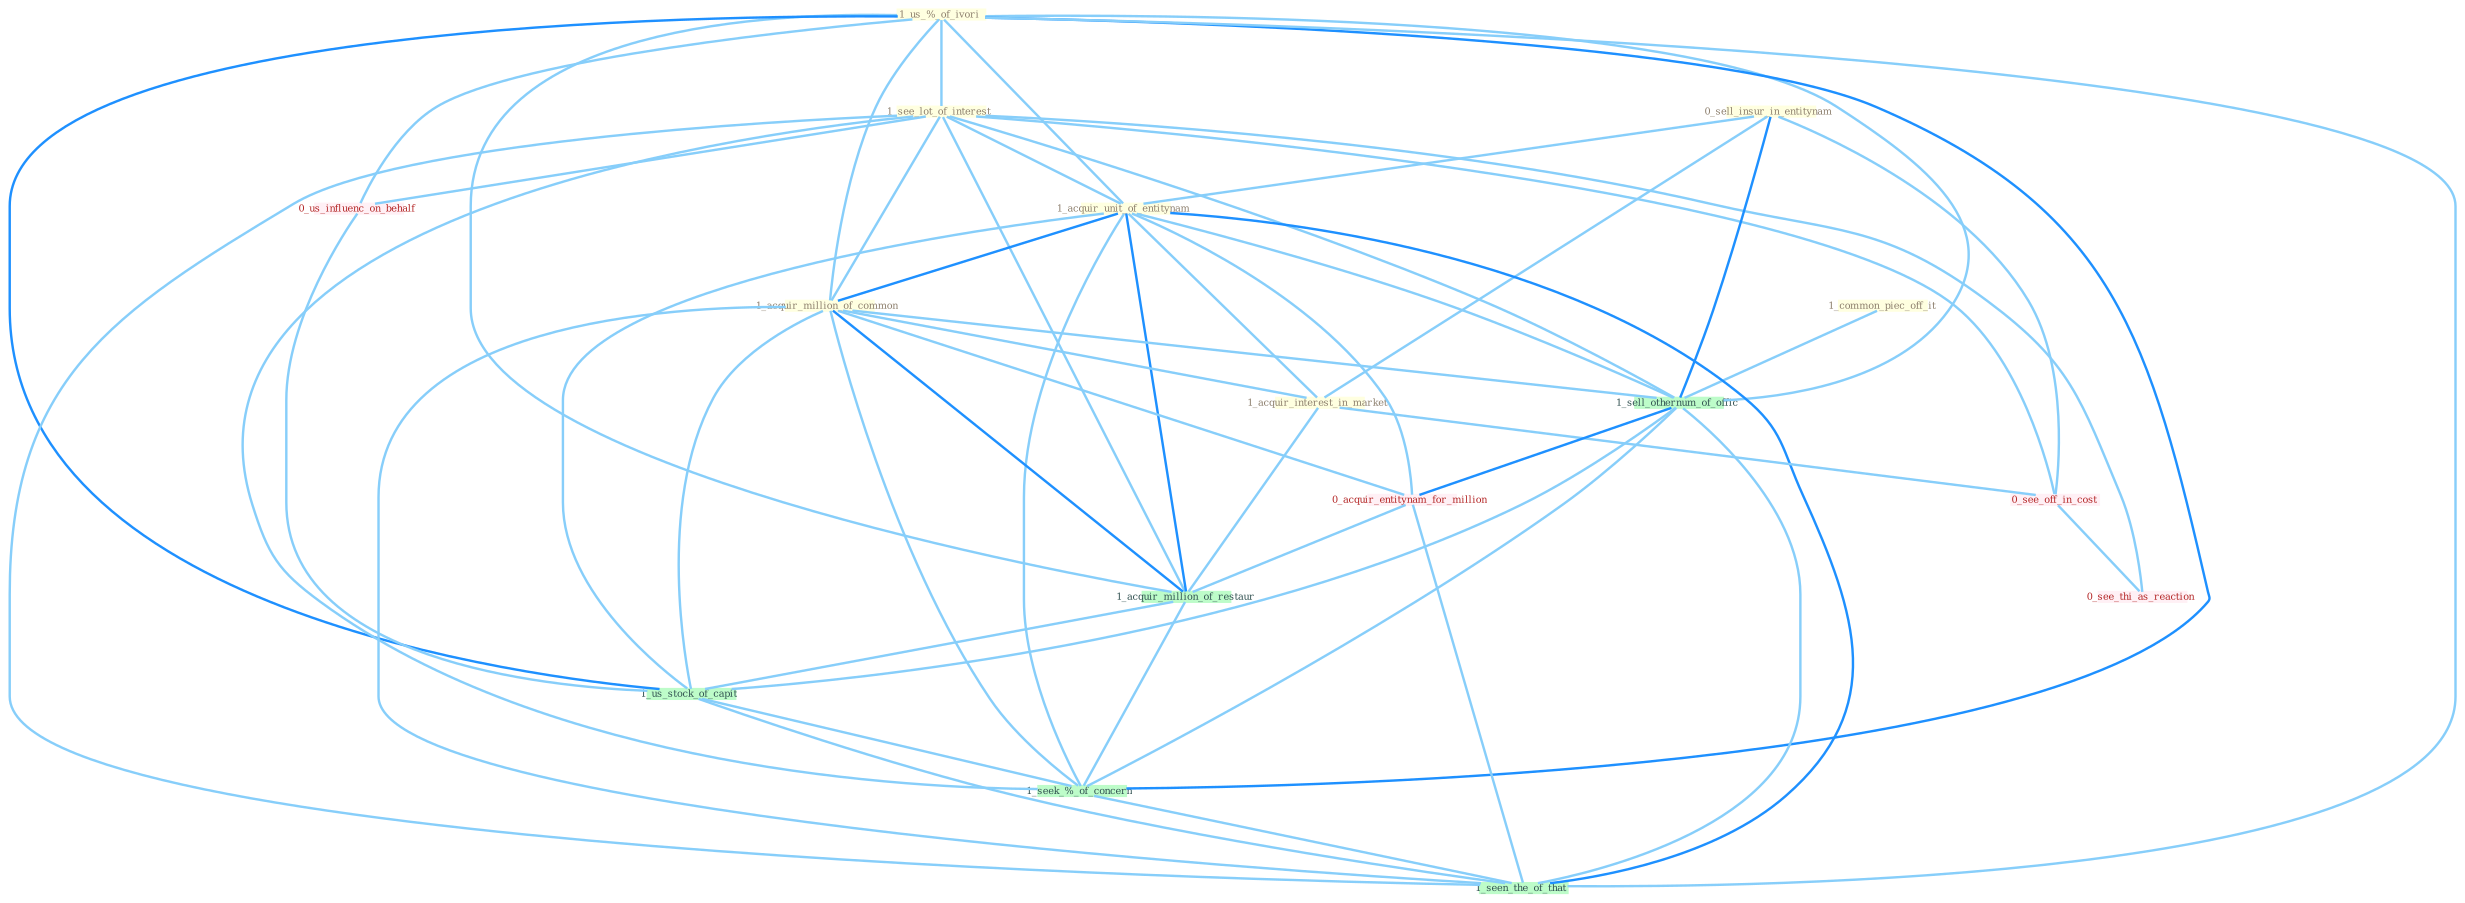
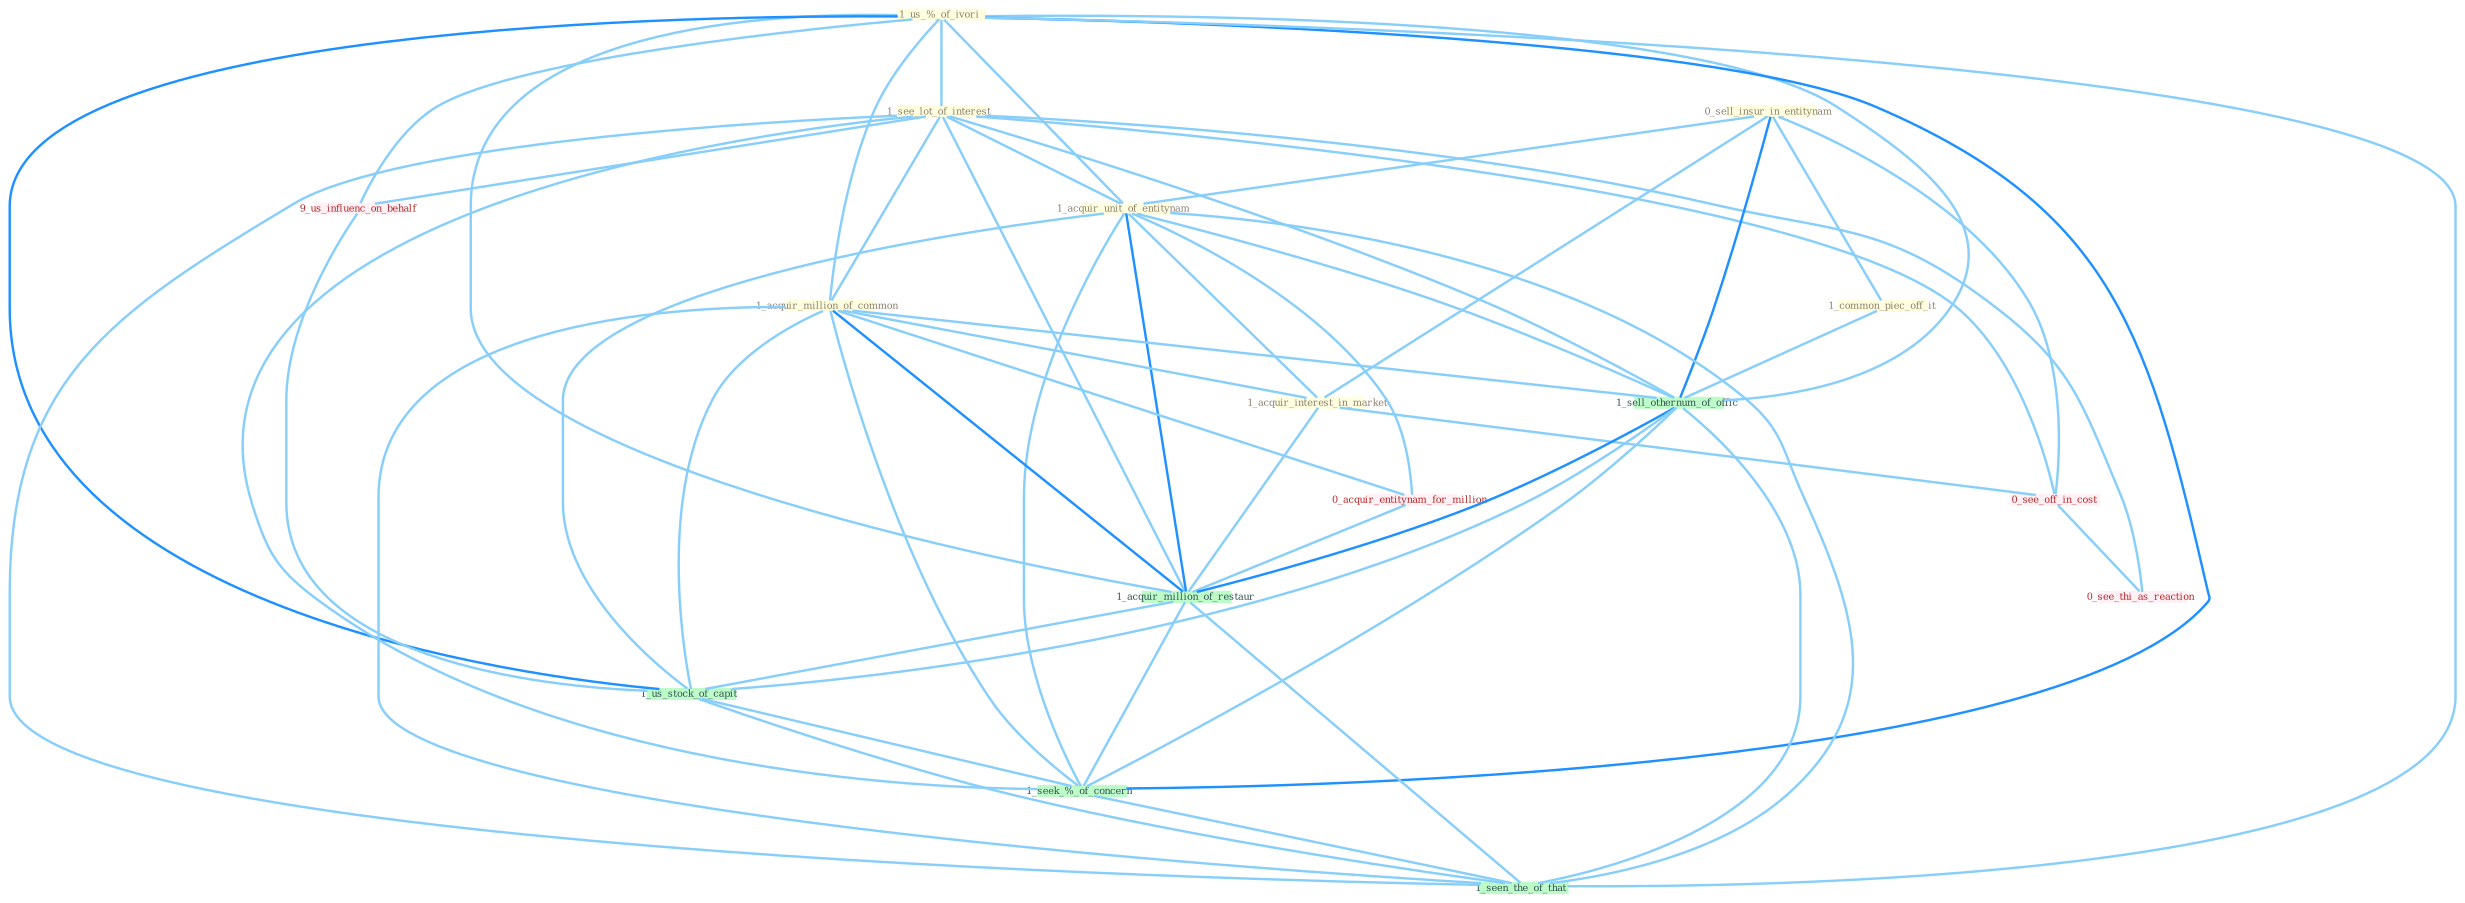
(359, 209) -> (359, 209)
none -> (1827, 209)
(978, 257) -> none
(1774, 430) -> (1774, 430)
(1545, 451) -> (1443, 518)
(1468, 694) -> (1355, 743)
